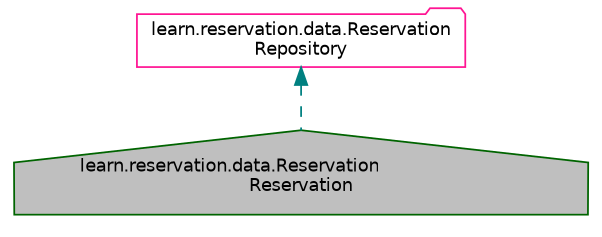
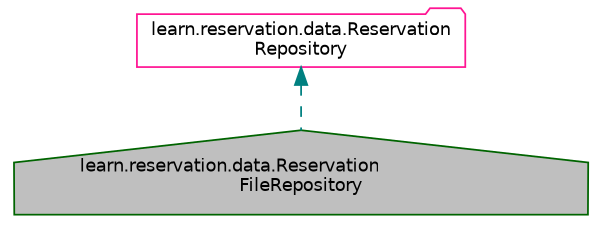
(301, 177) -> (301, 177)
